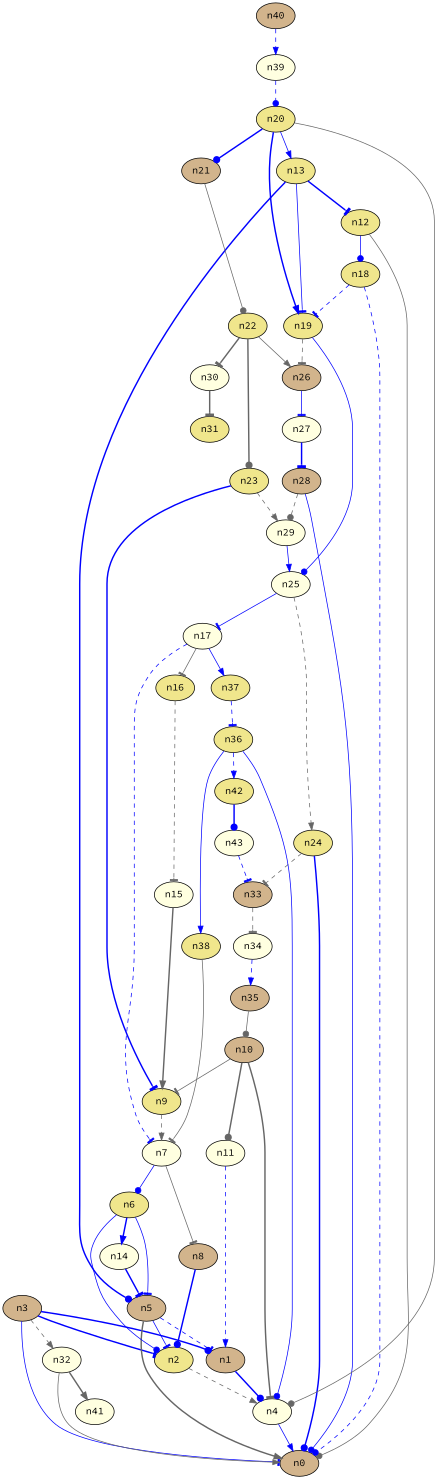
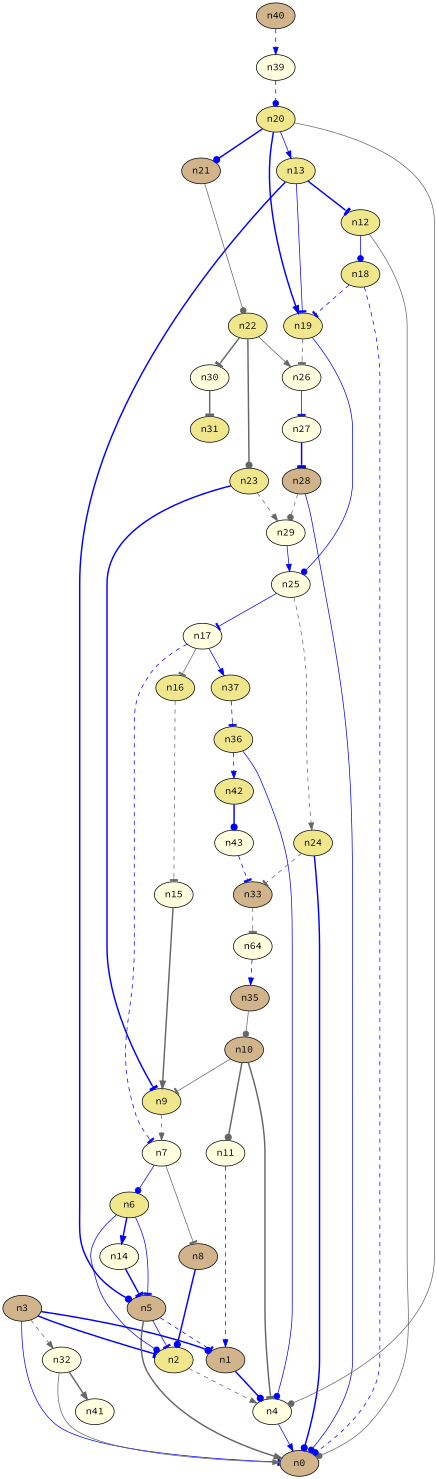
(302, 378) -> (302, 378)
(201, 946) -> none
(253, 946) -> (253, 946)
